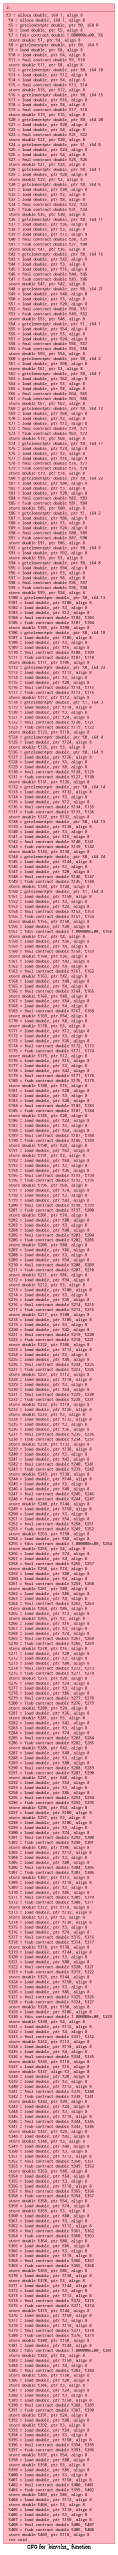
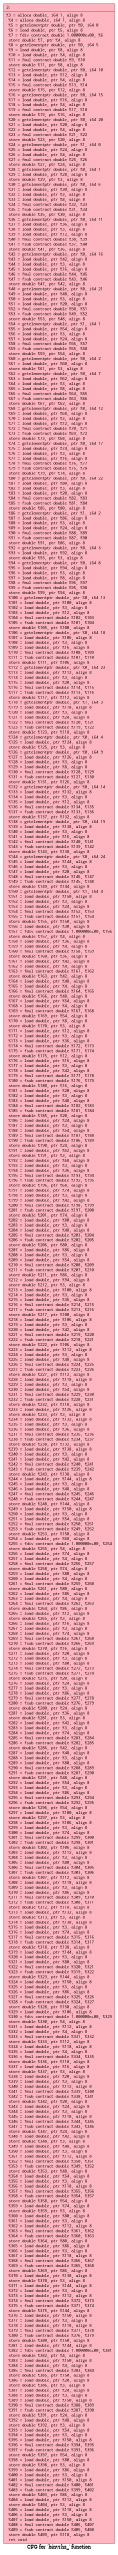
(48, 2071) -> (46, 2071)
